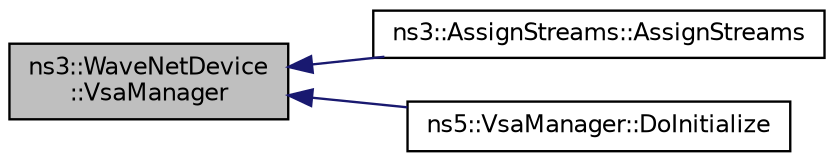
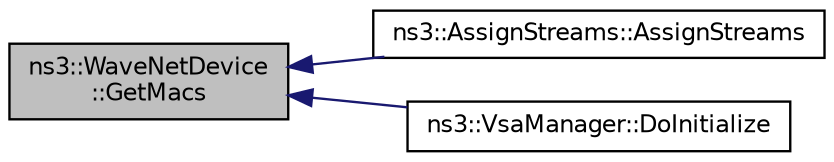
(149, 82) -> (149, 82)
(599, 126) -> (599, 126)
